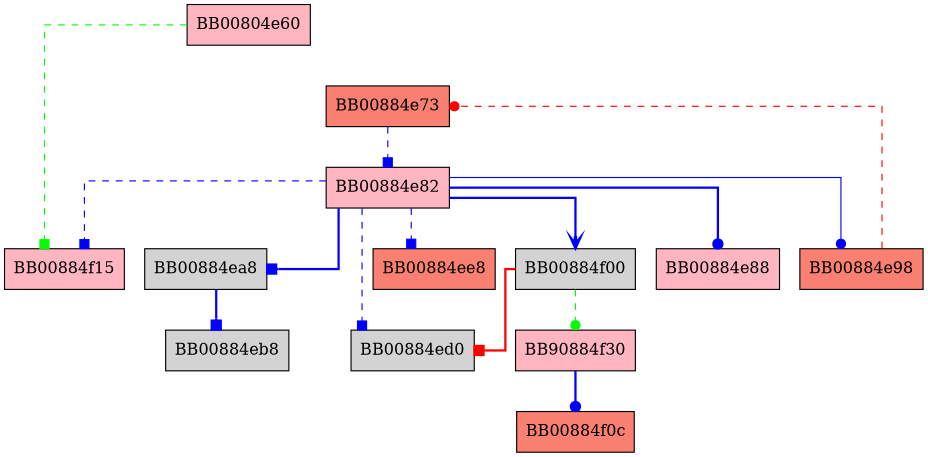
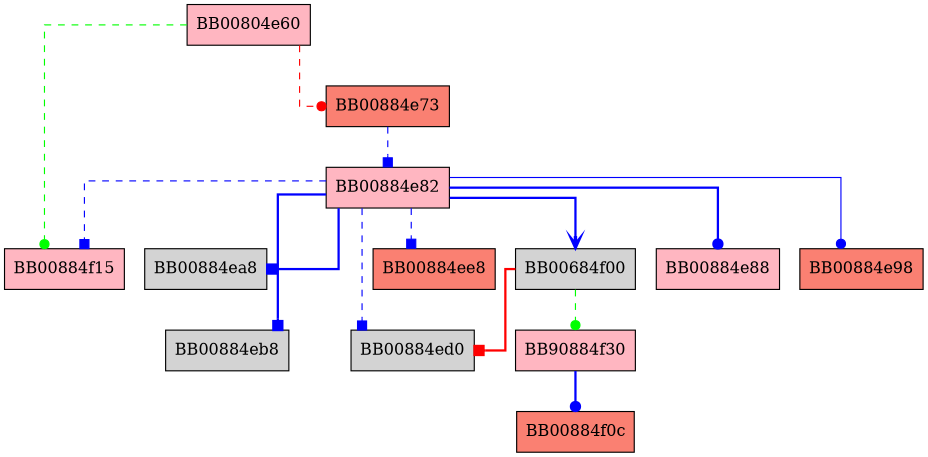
(44, 61) -> (44, 61)
(742, 106) -> (300, 85)
(575, 269) -> (575, 269)
(216, 304) -> (278, 232)
